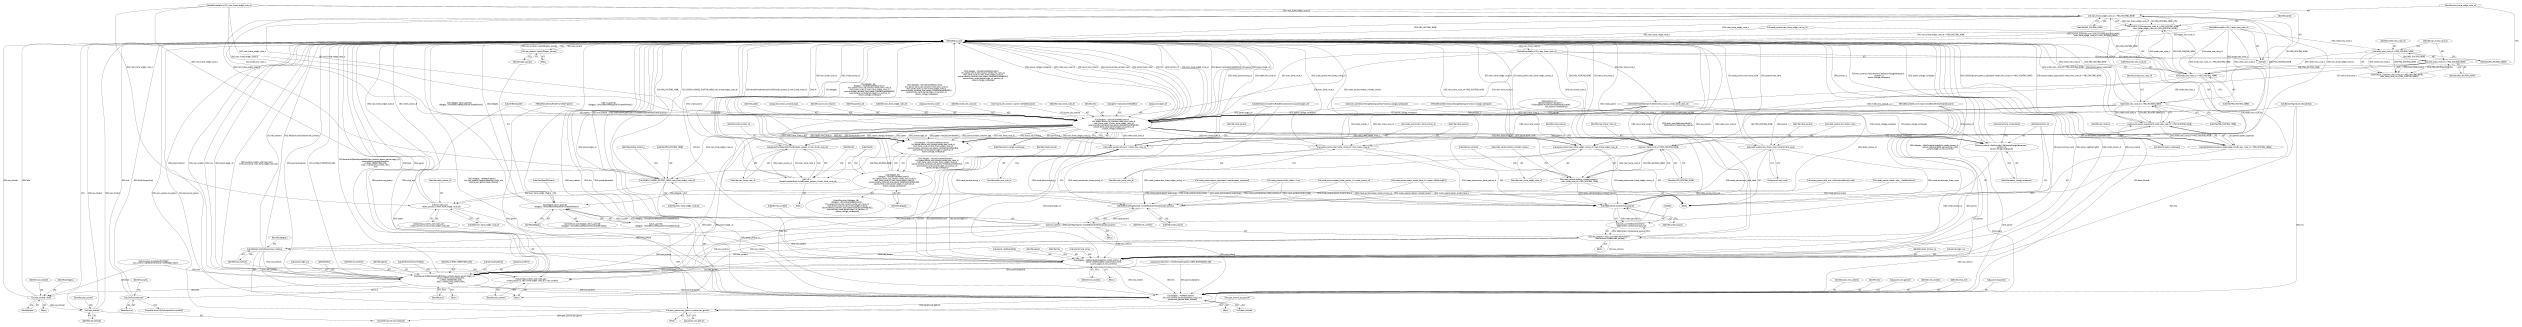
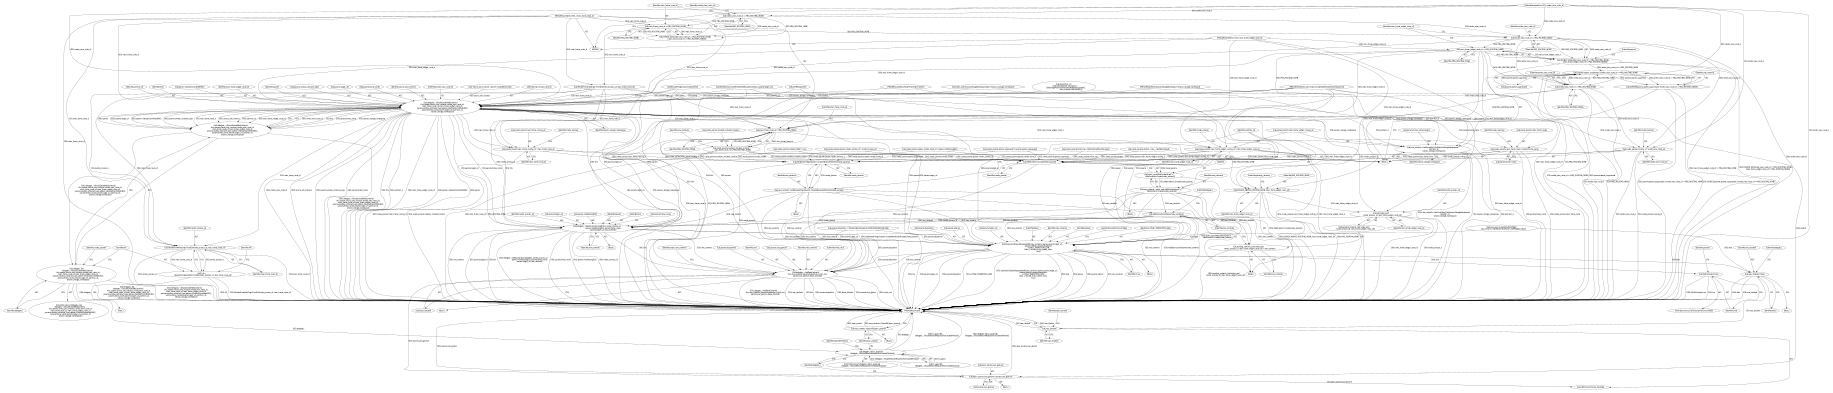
(554, 19) -> (1744, 20)
(1247, 42) -> (137, 285)
(1576, 90) -> (805, 61)
